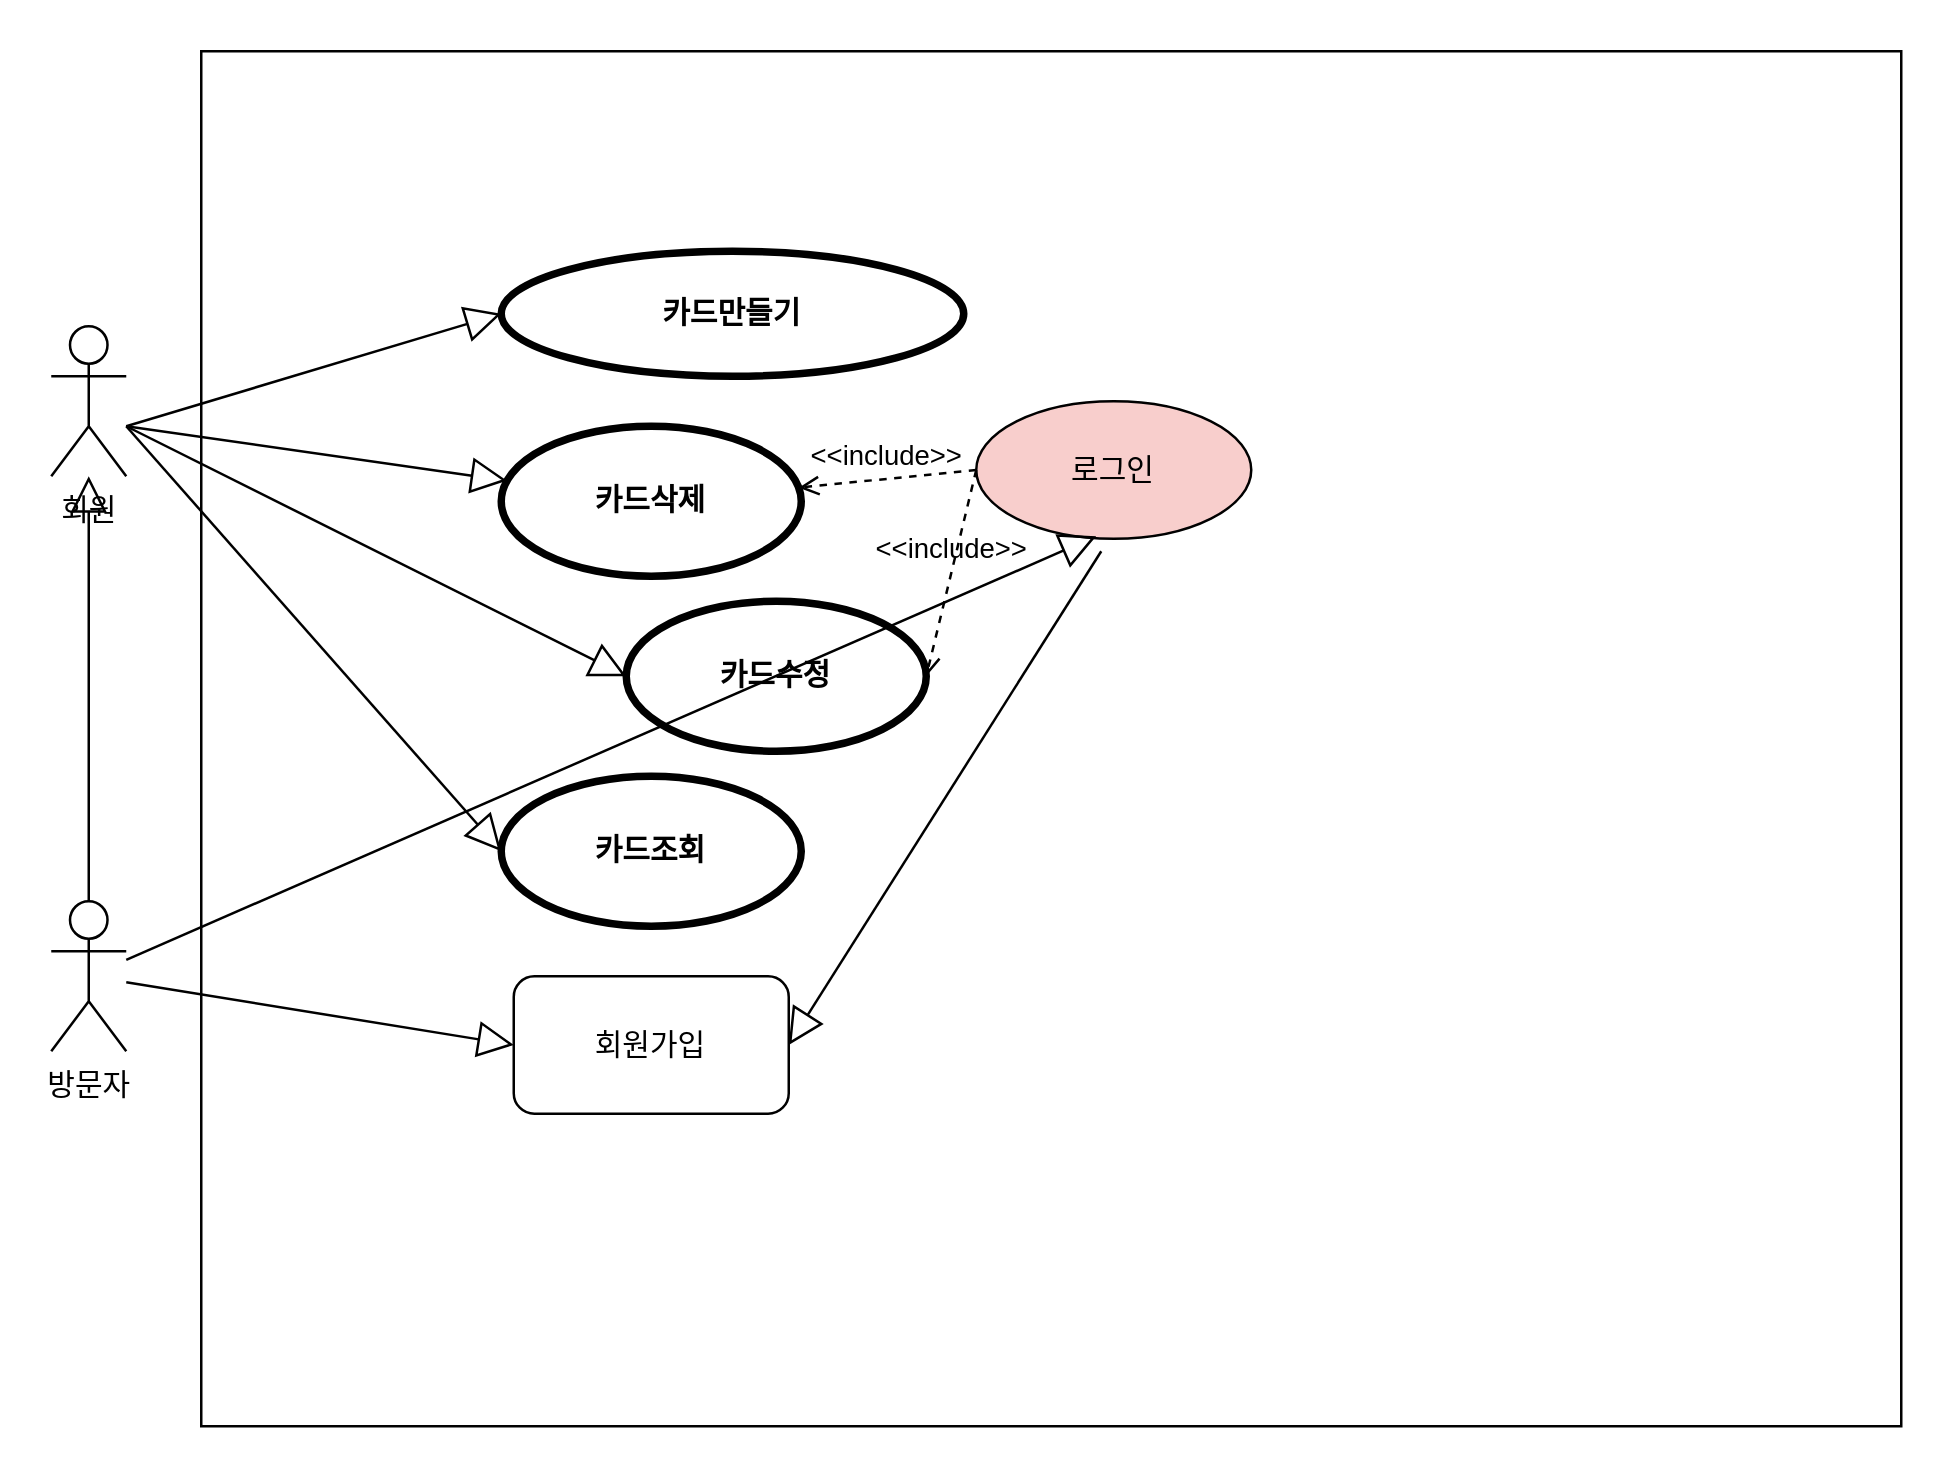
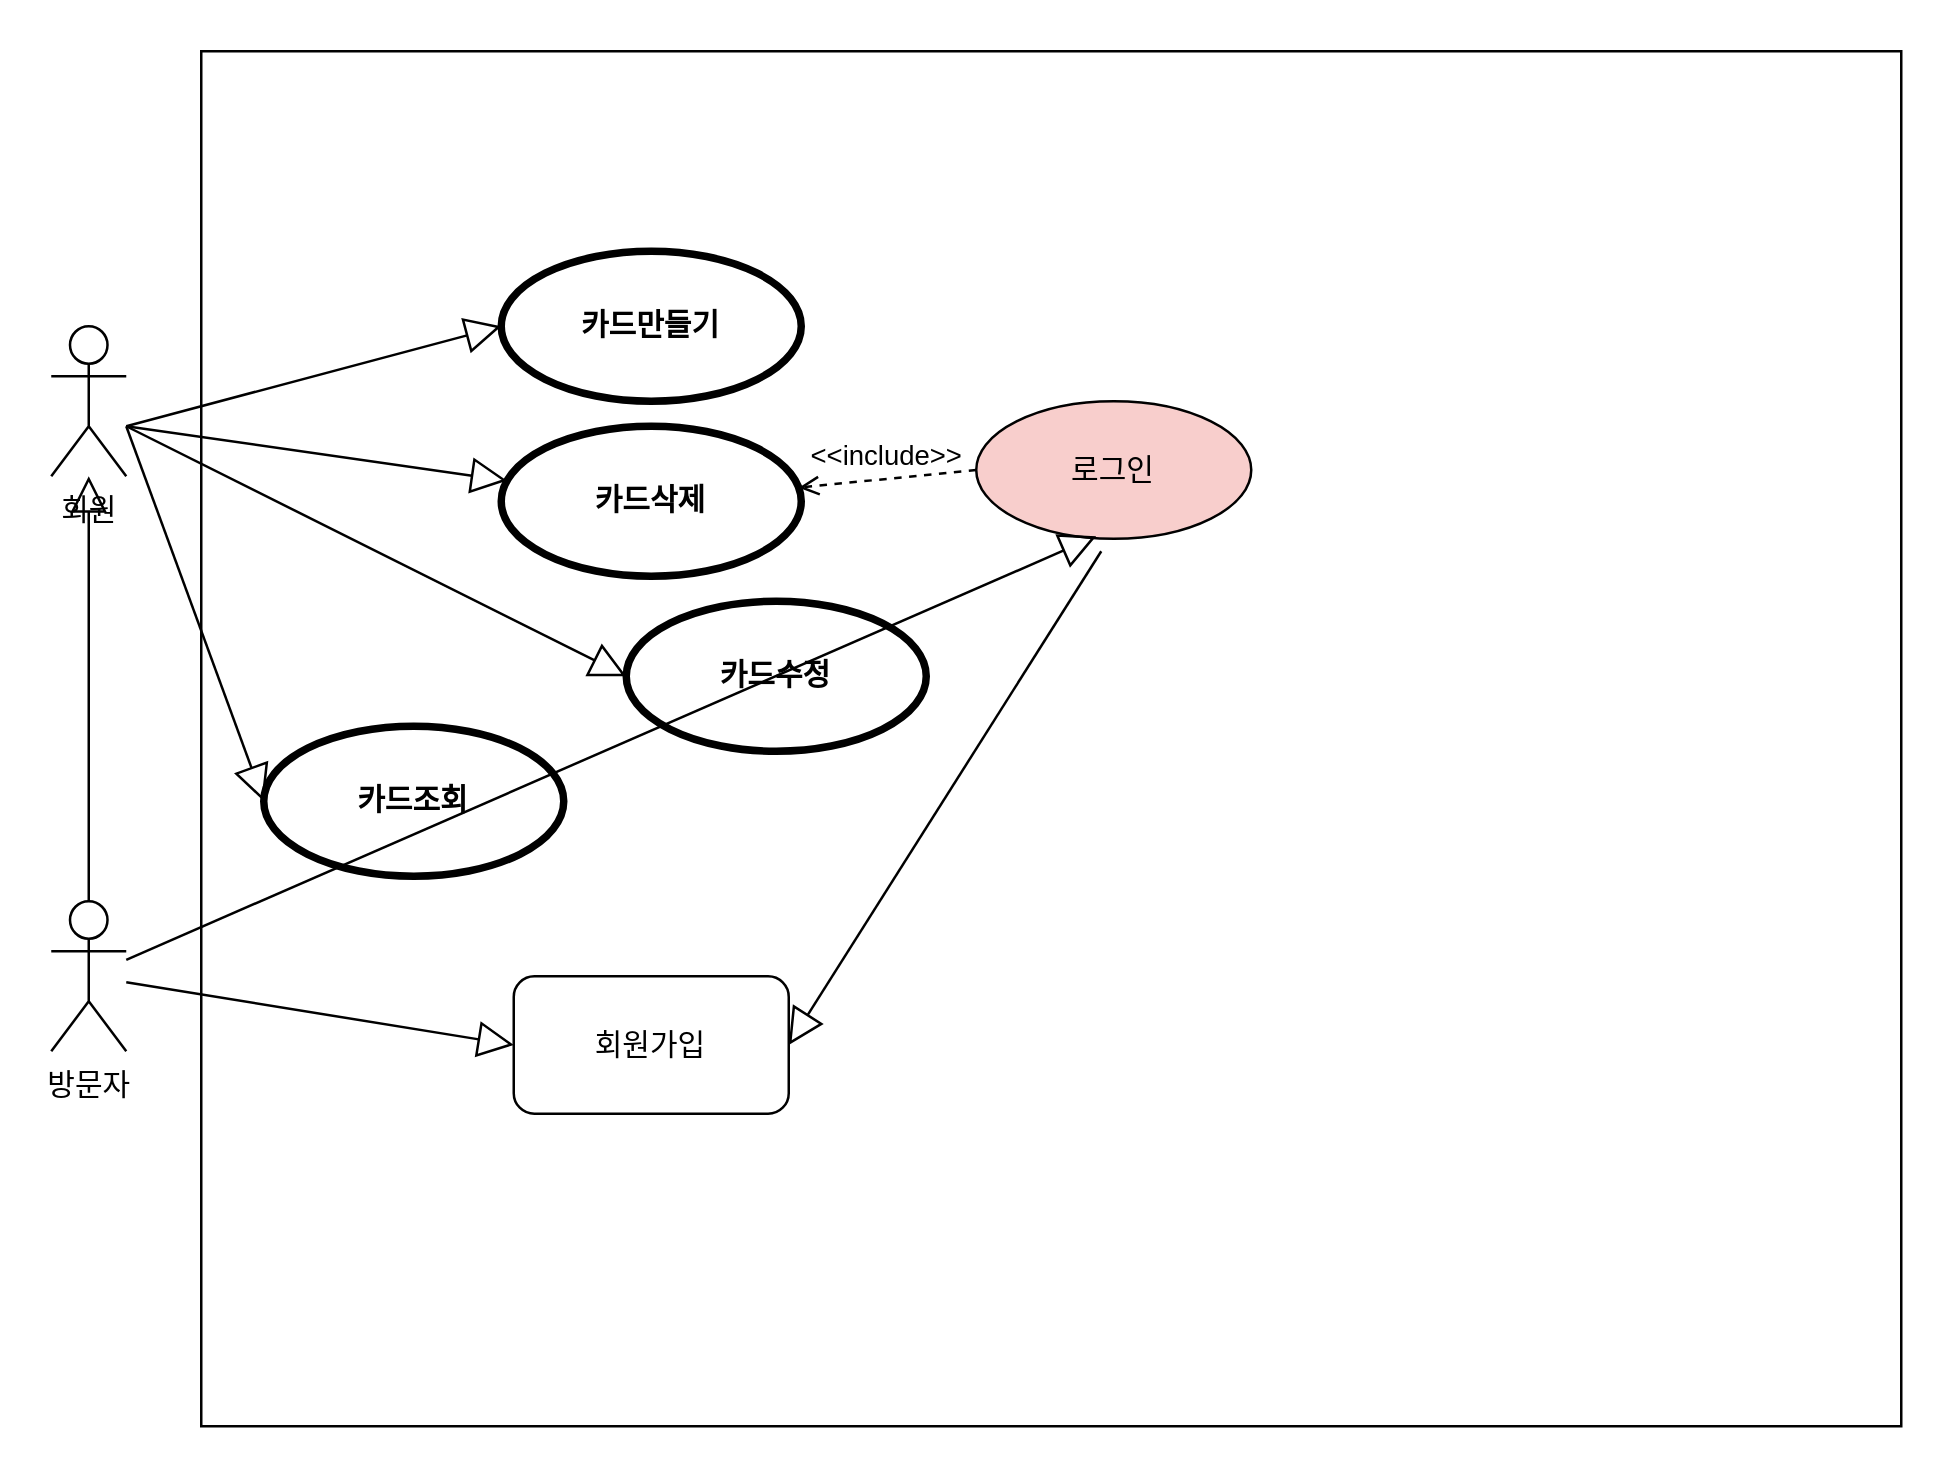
(733, 314) -> (651, 326)
(961, 534) -> none
(651, 851) -> (414, 801)
